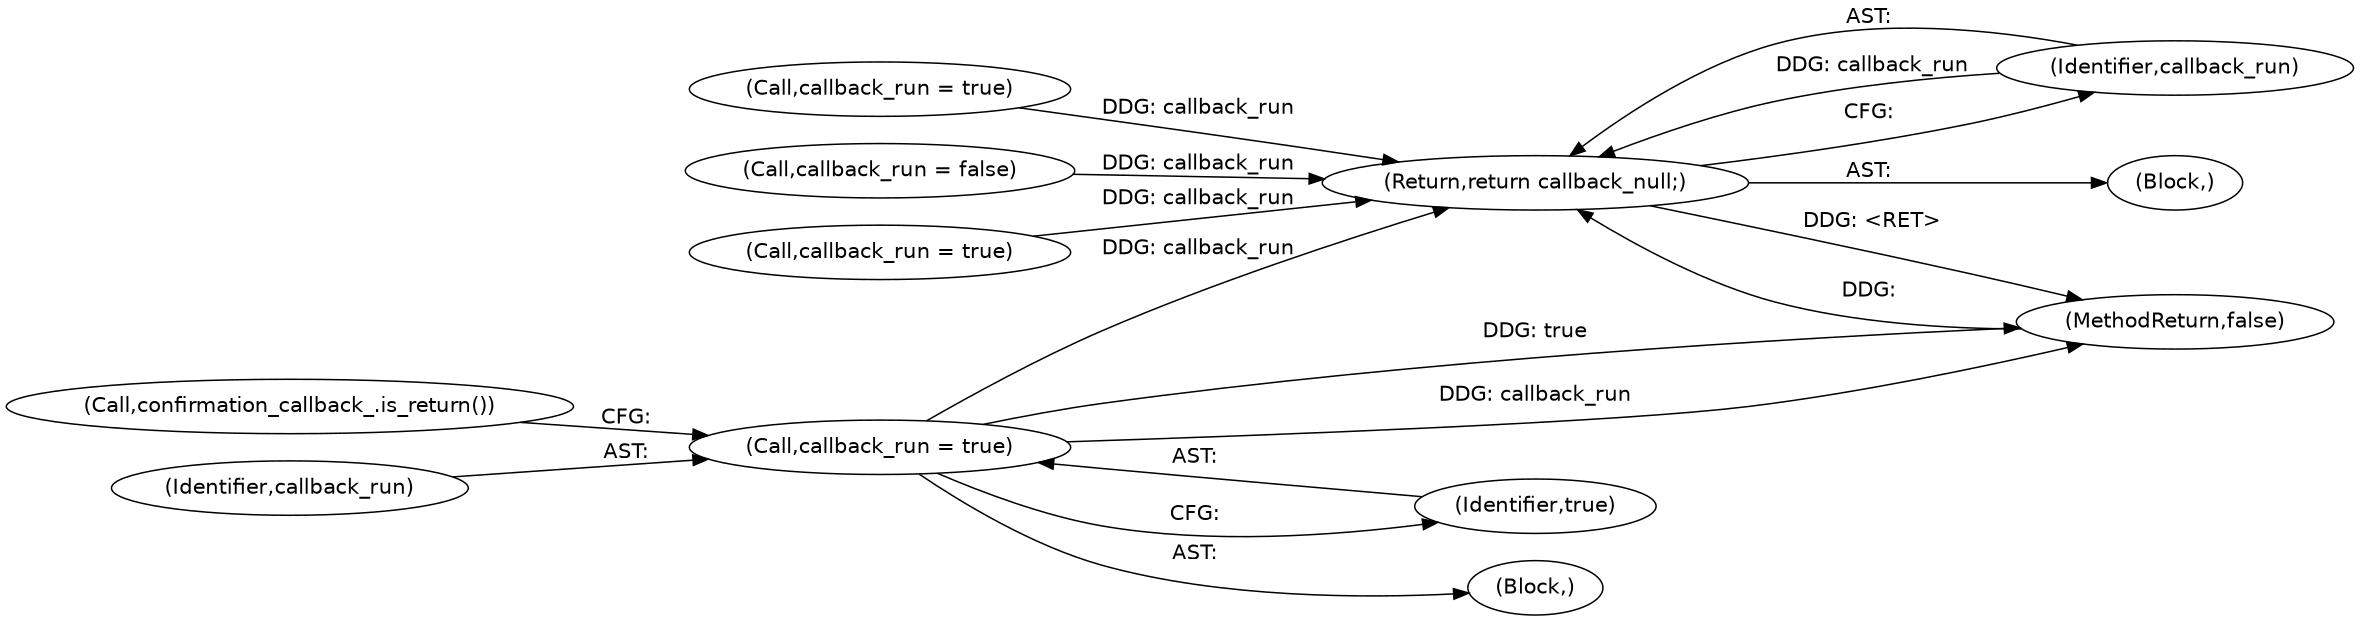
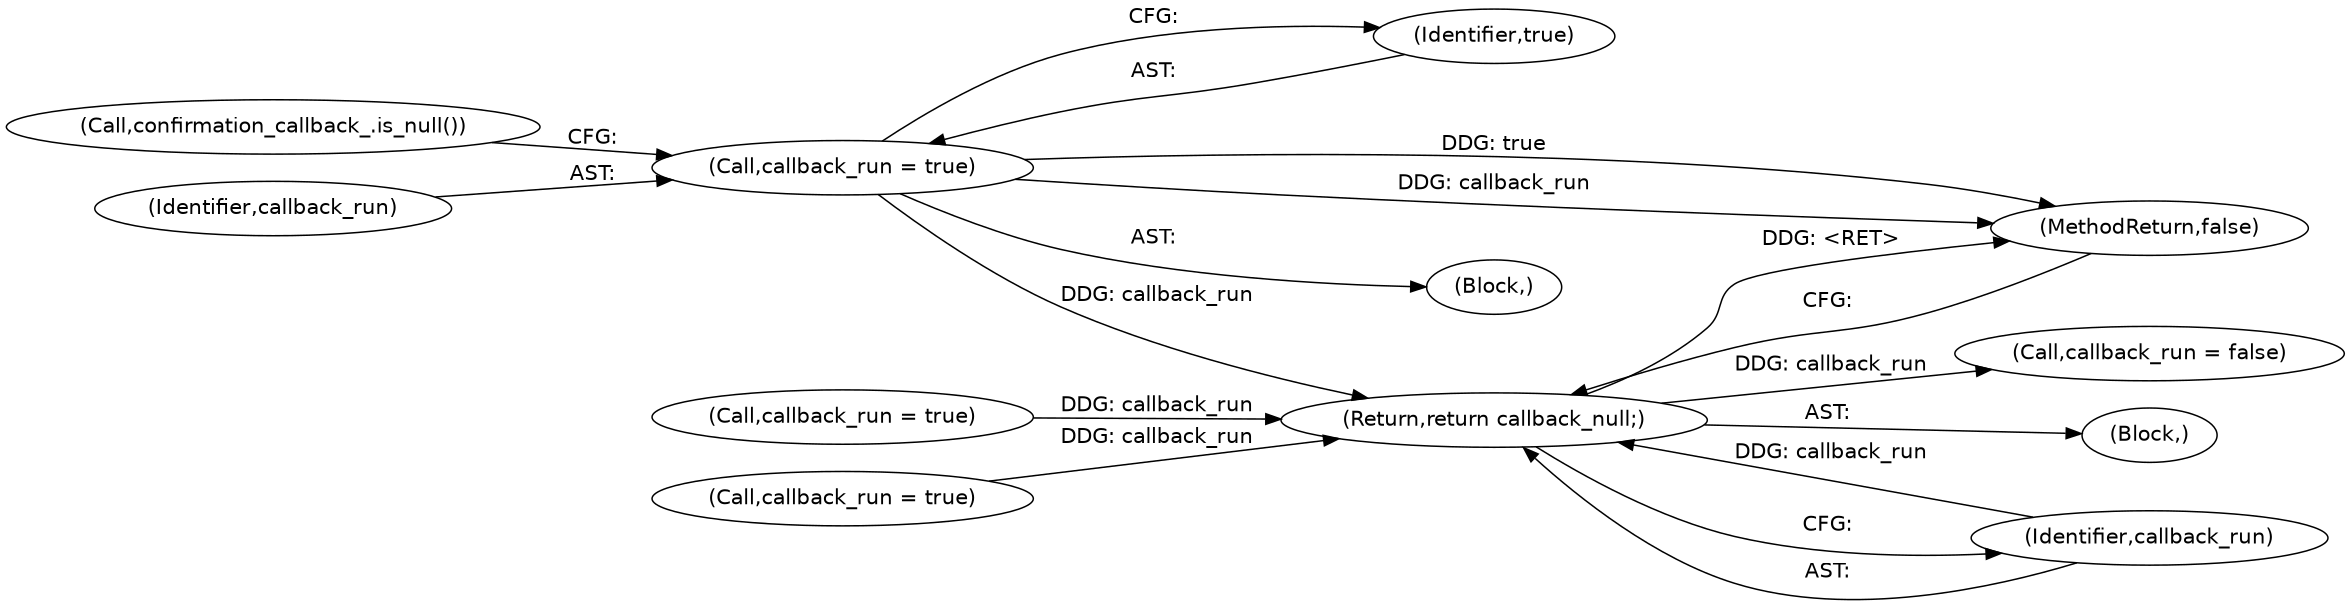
(1191, 176) -> (1819, 387)
(1872, 291) -> (1831, 301)
(290, 406) -> (273, 127)
